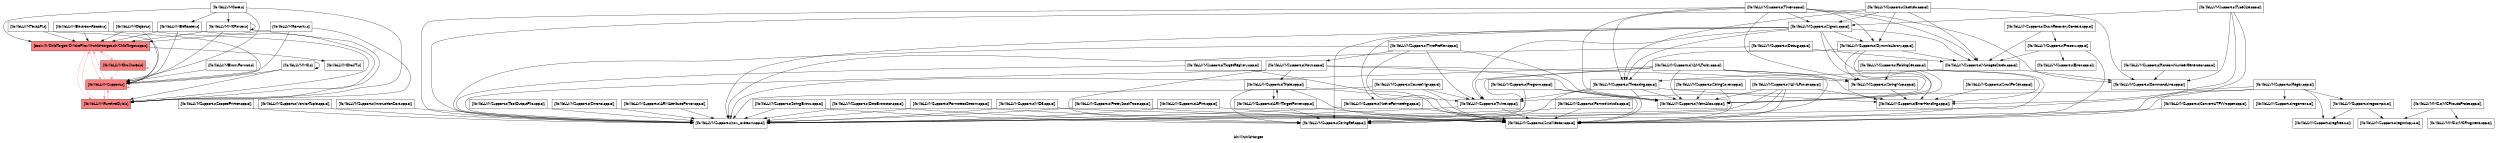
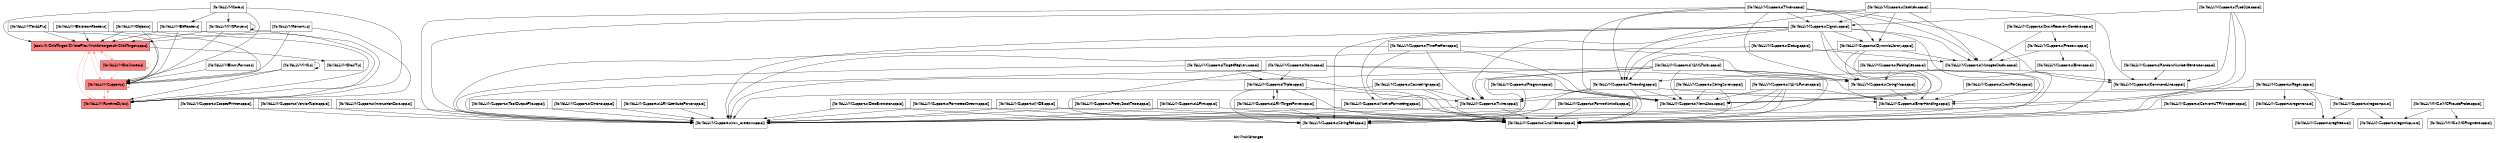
(1356, 56) -> (1646, 52)
none -> (1248, 75)
(789, 104) -> none
none -> (1968, 112)
